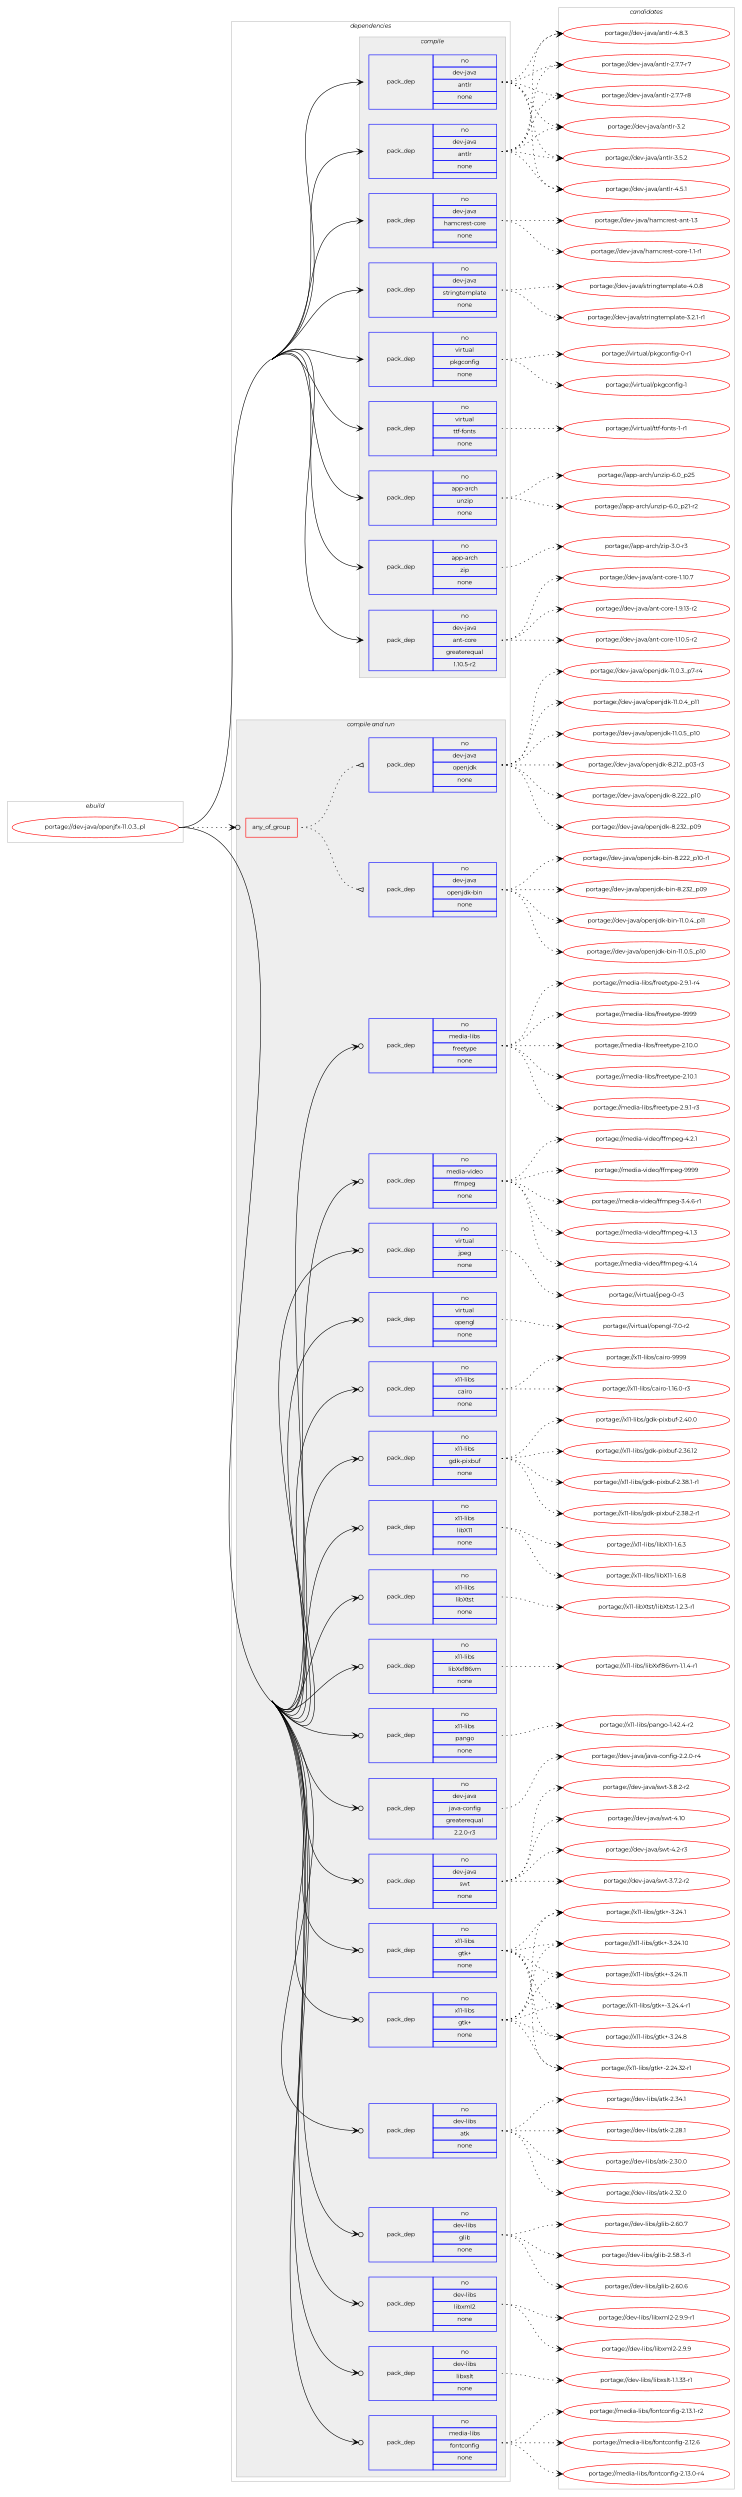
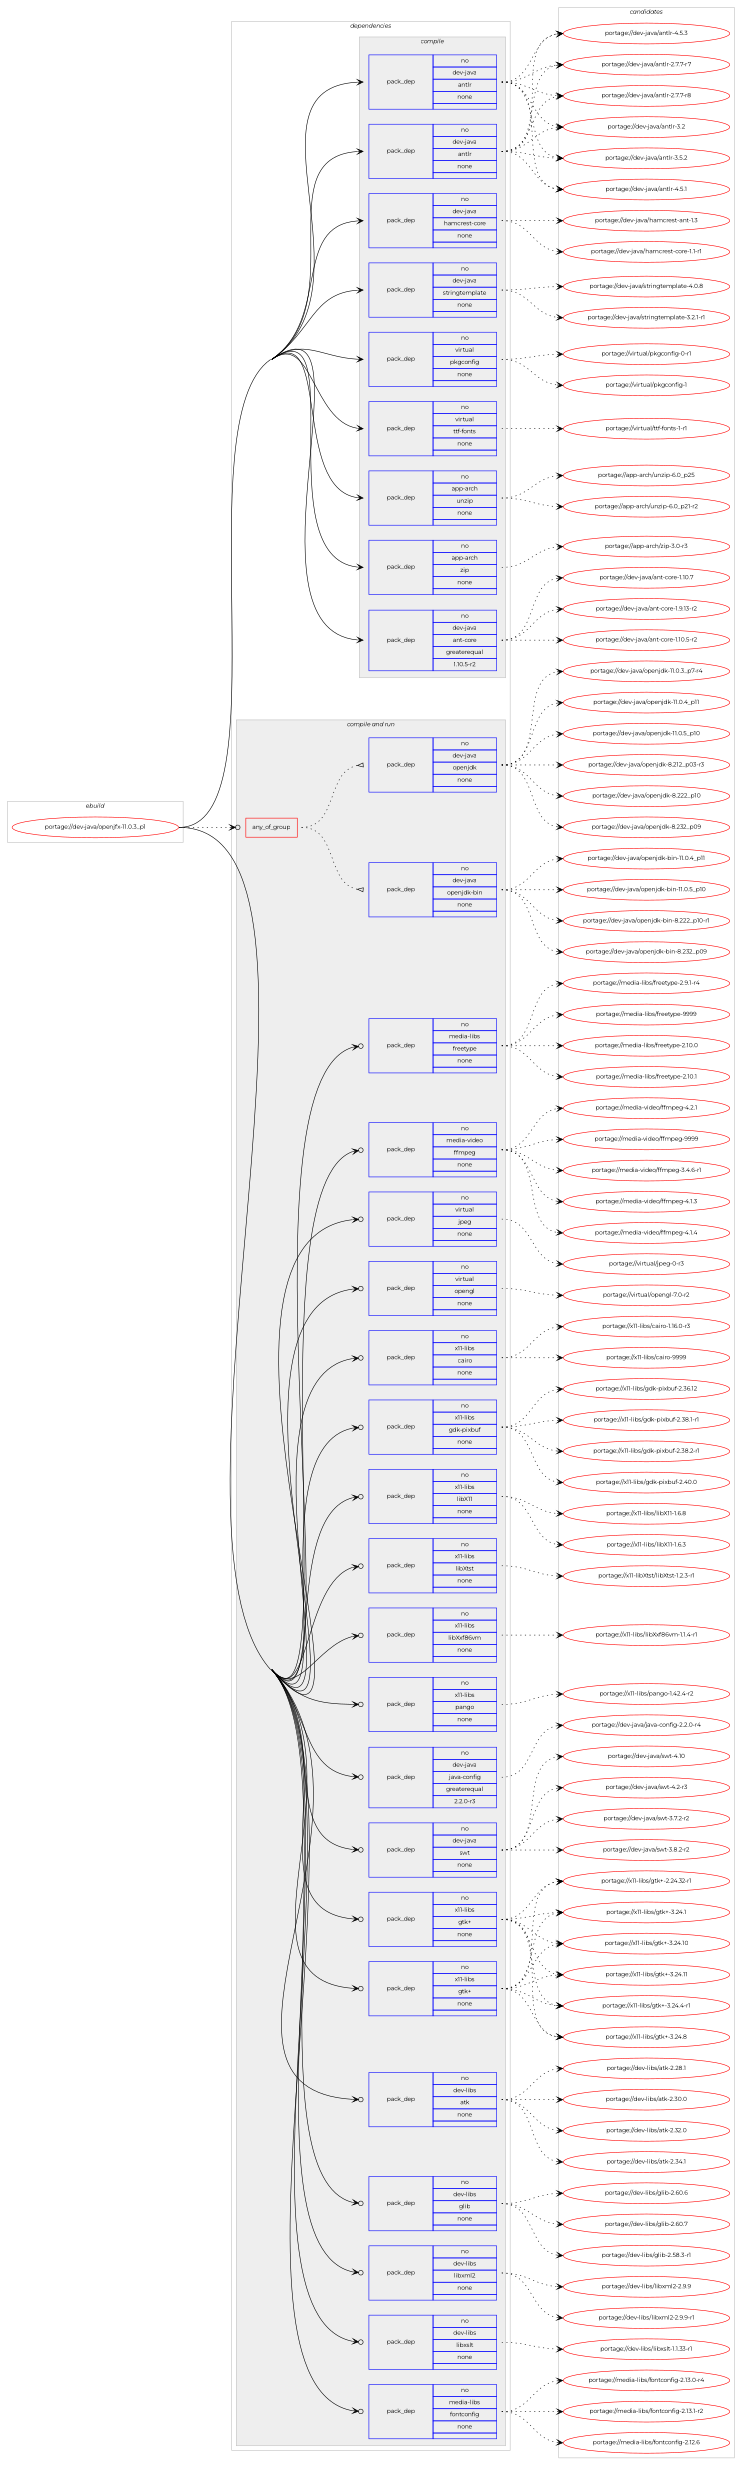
(647, 34) -> (647, 34)
(647, 1108) -> none
